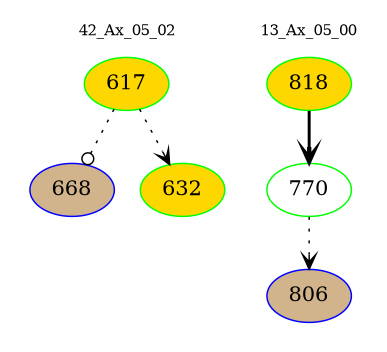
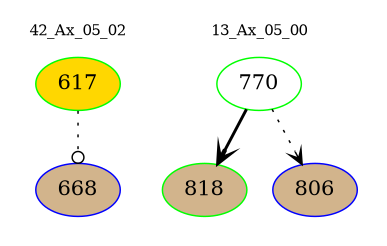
(309, 84) -> (205, 190)
(309, 130) -> (236, 130)
(183, 190) -> none
